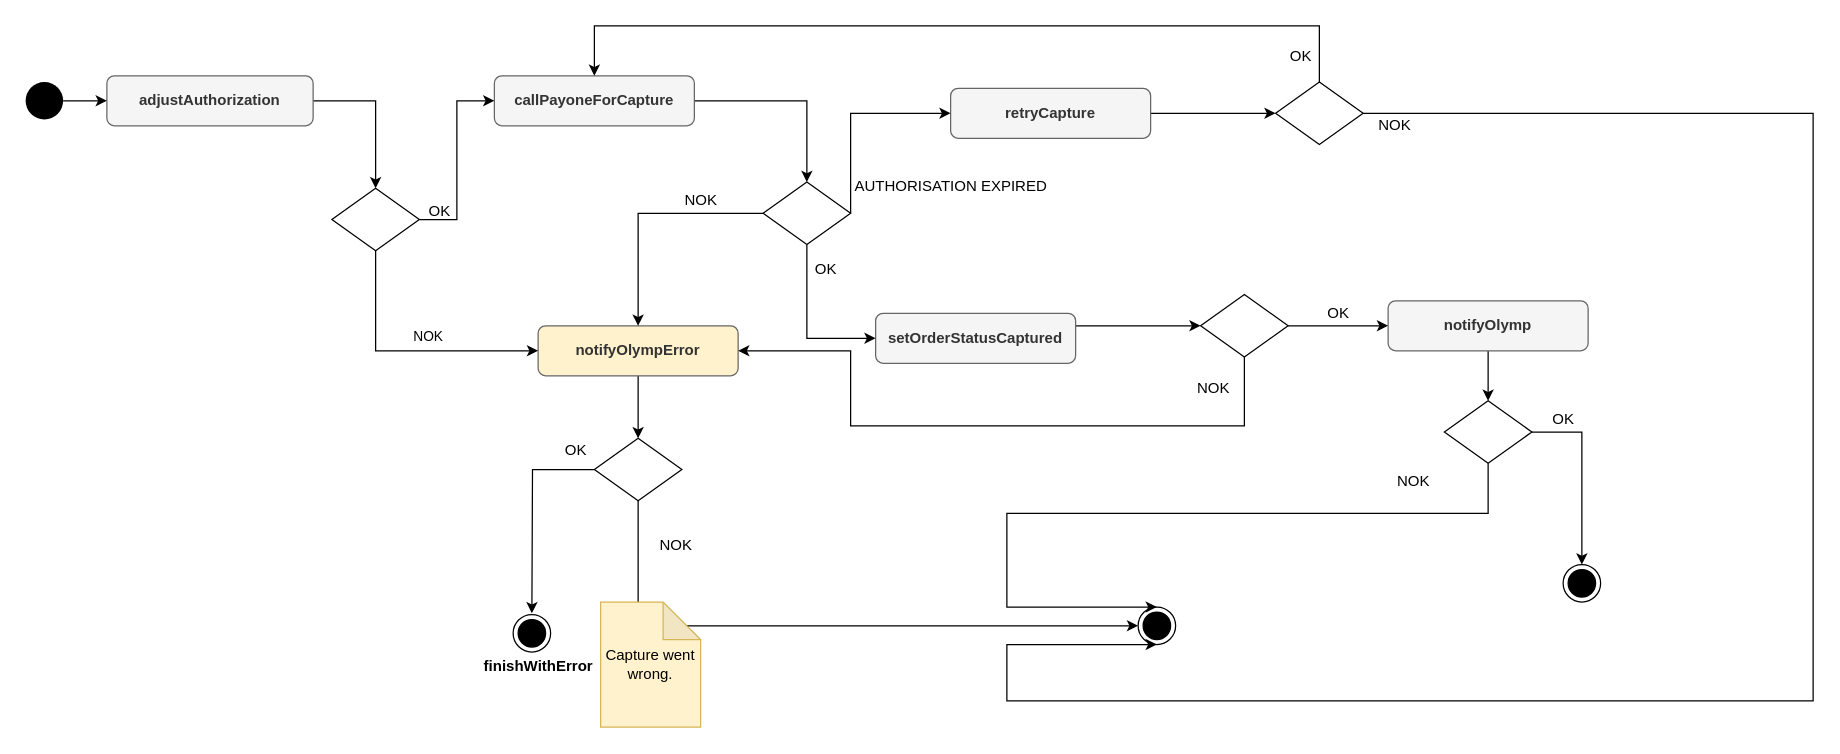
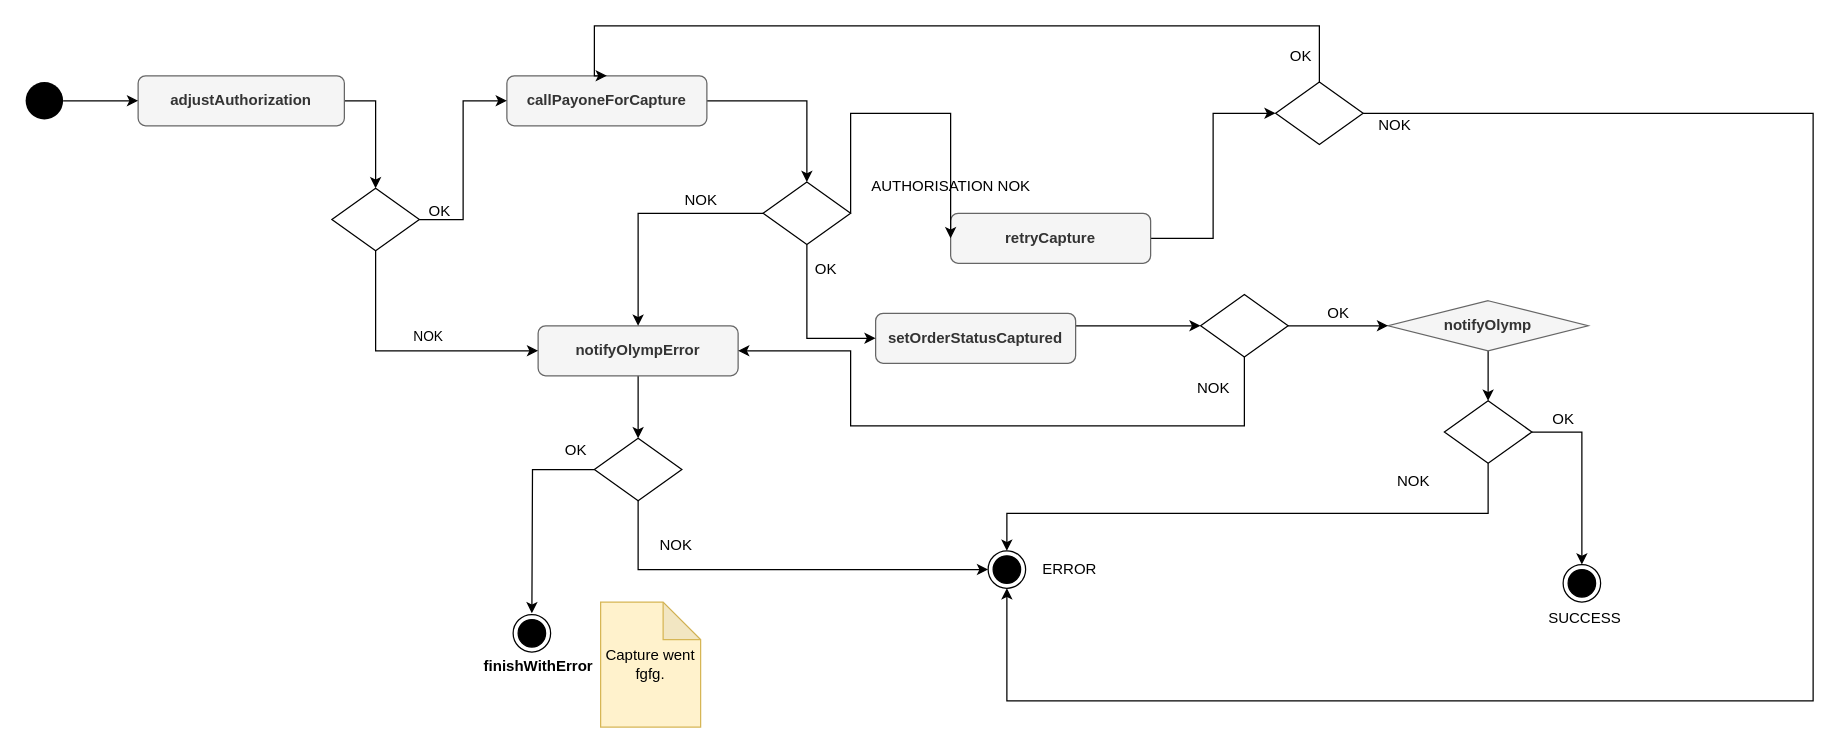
(210, 101) -> (241, 101)
(594, 101) -> (607, 101)
(1051, 113) -> (1051, 238)
(951, 187) -> (951, 187)
(1488, 326) -> (1488, 326)
(638, 351) -> (638, 351)
none -> (1069, 569)
(1157, 626) -> (1007, 569)
none -> (1584, 627)
(651, 664) -> (651, 664)
